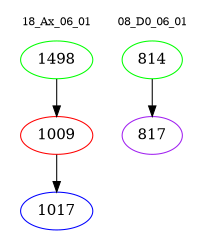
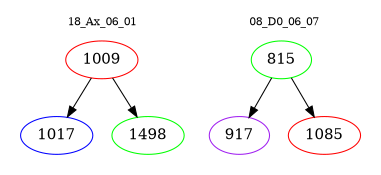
(153, 23) -> (285, 23)
(152, 60) -> (281, 60)
(57, 92) -> (122, 93)
(152, 135) -> (239, 135)
none -> (324, 135)
